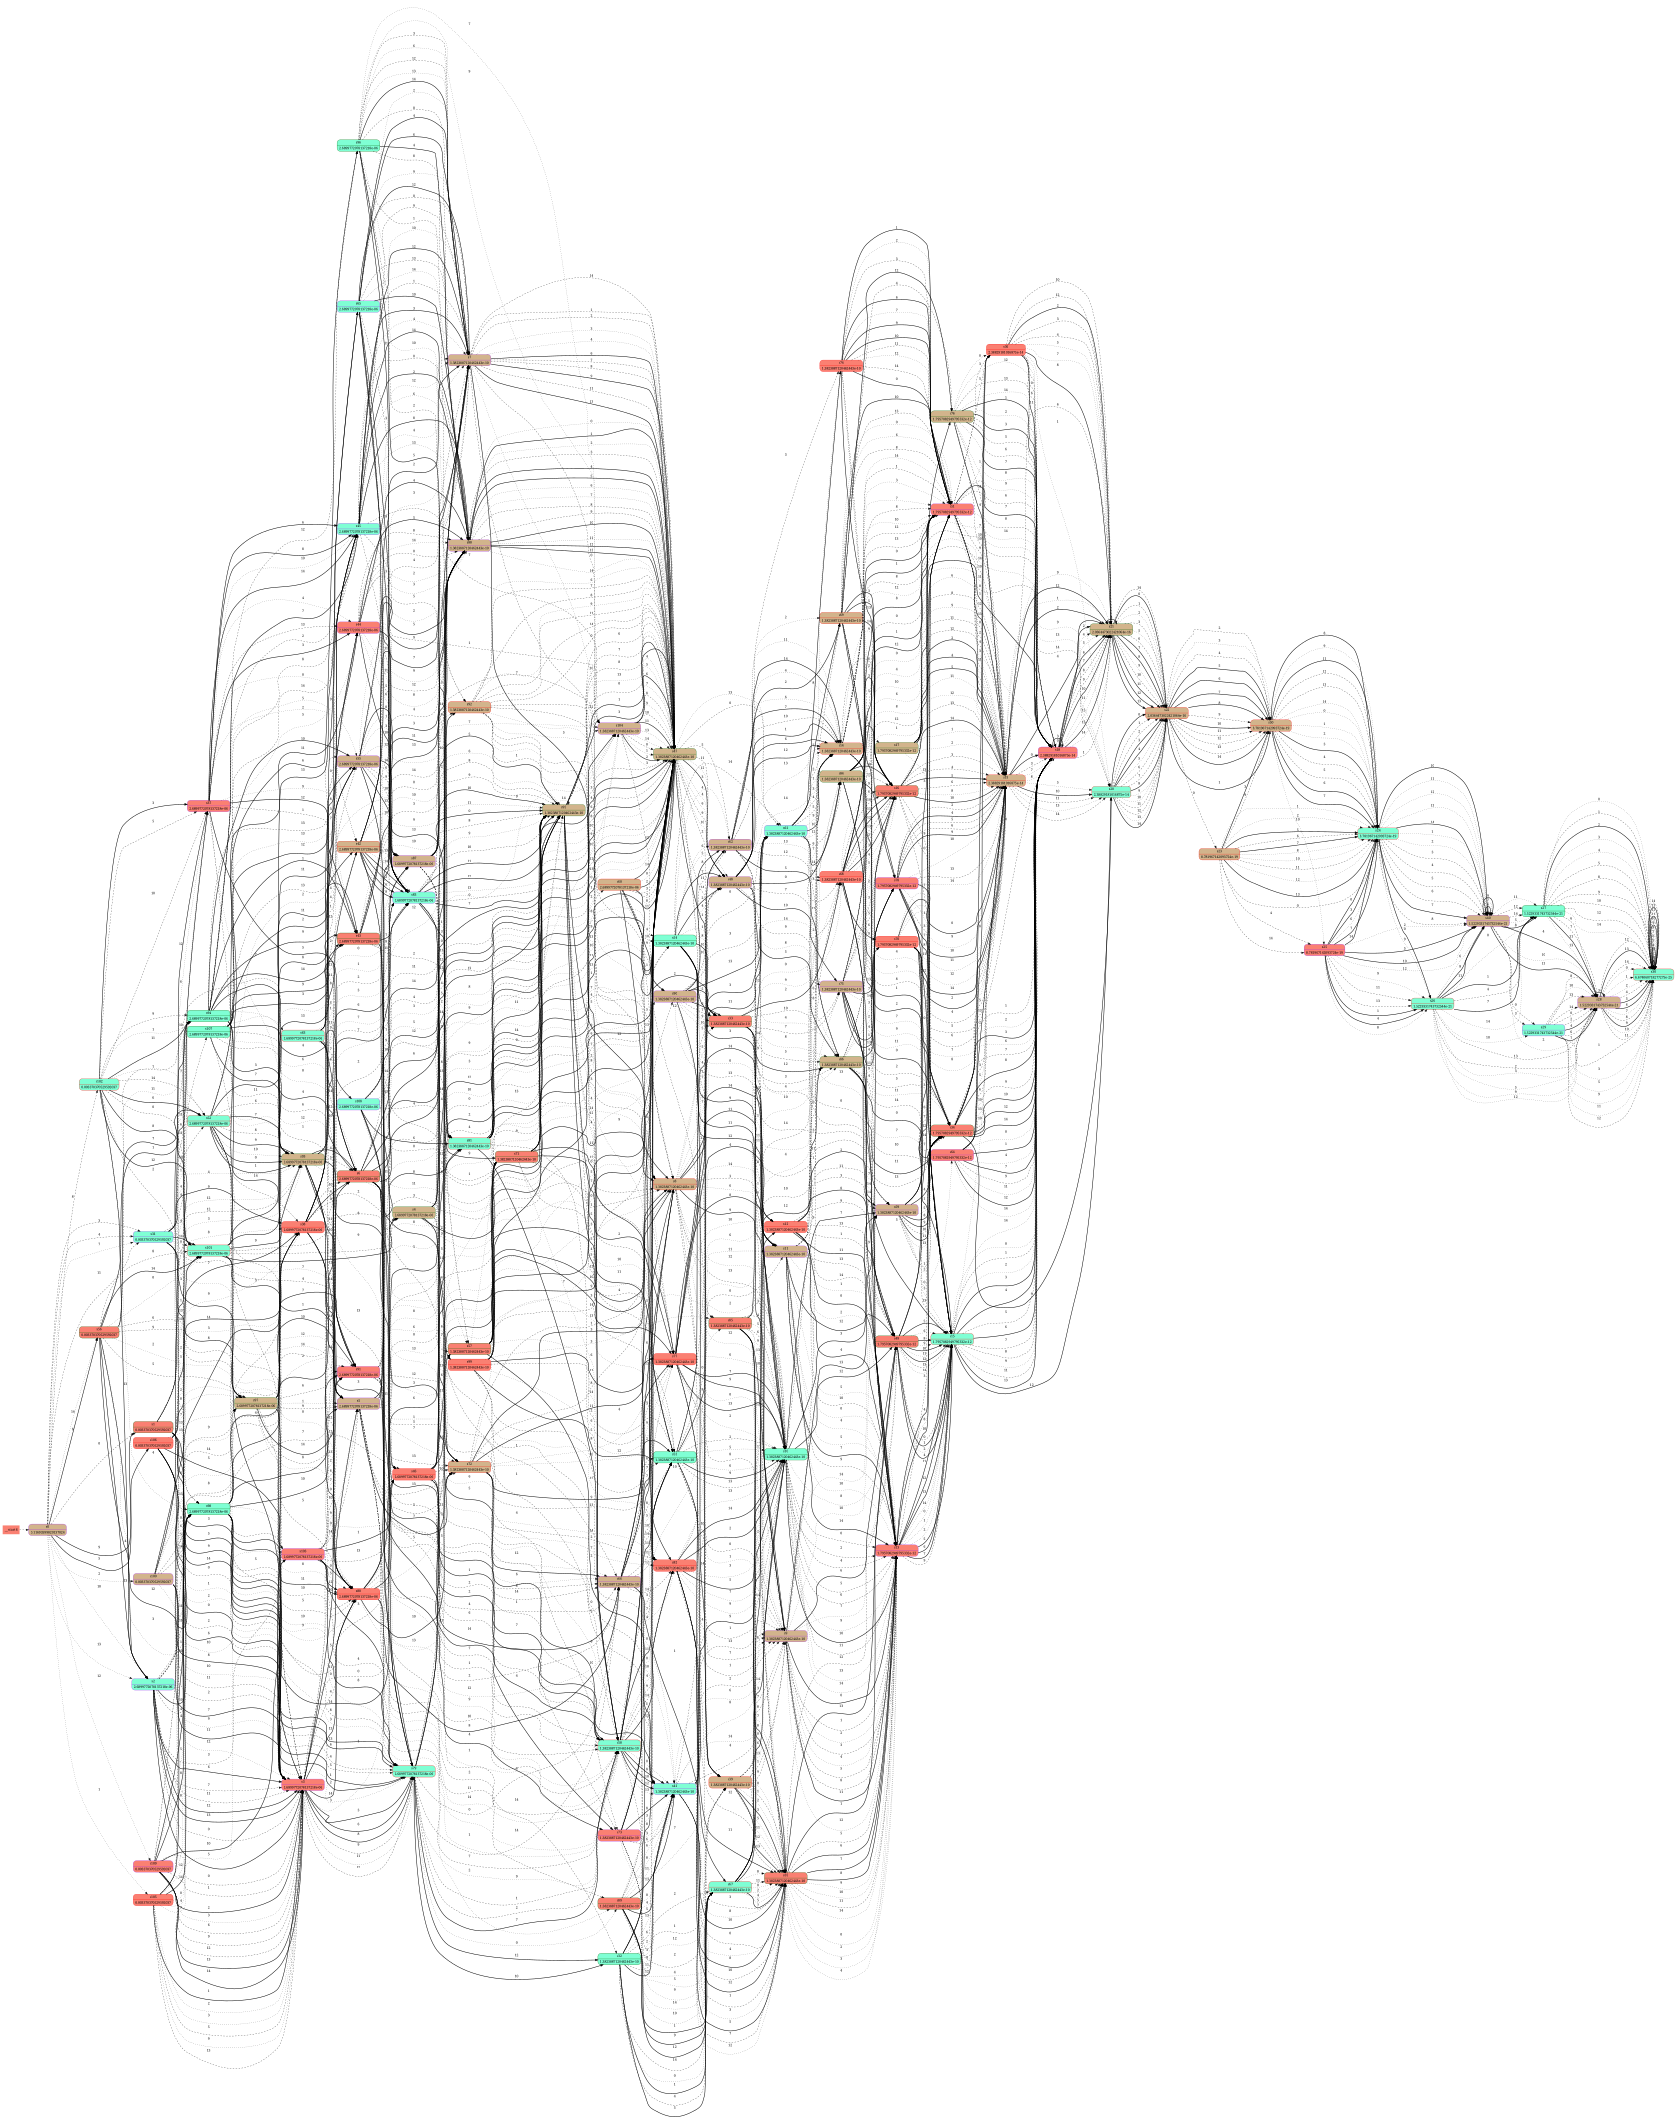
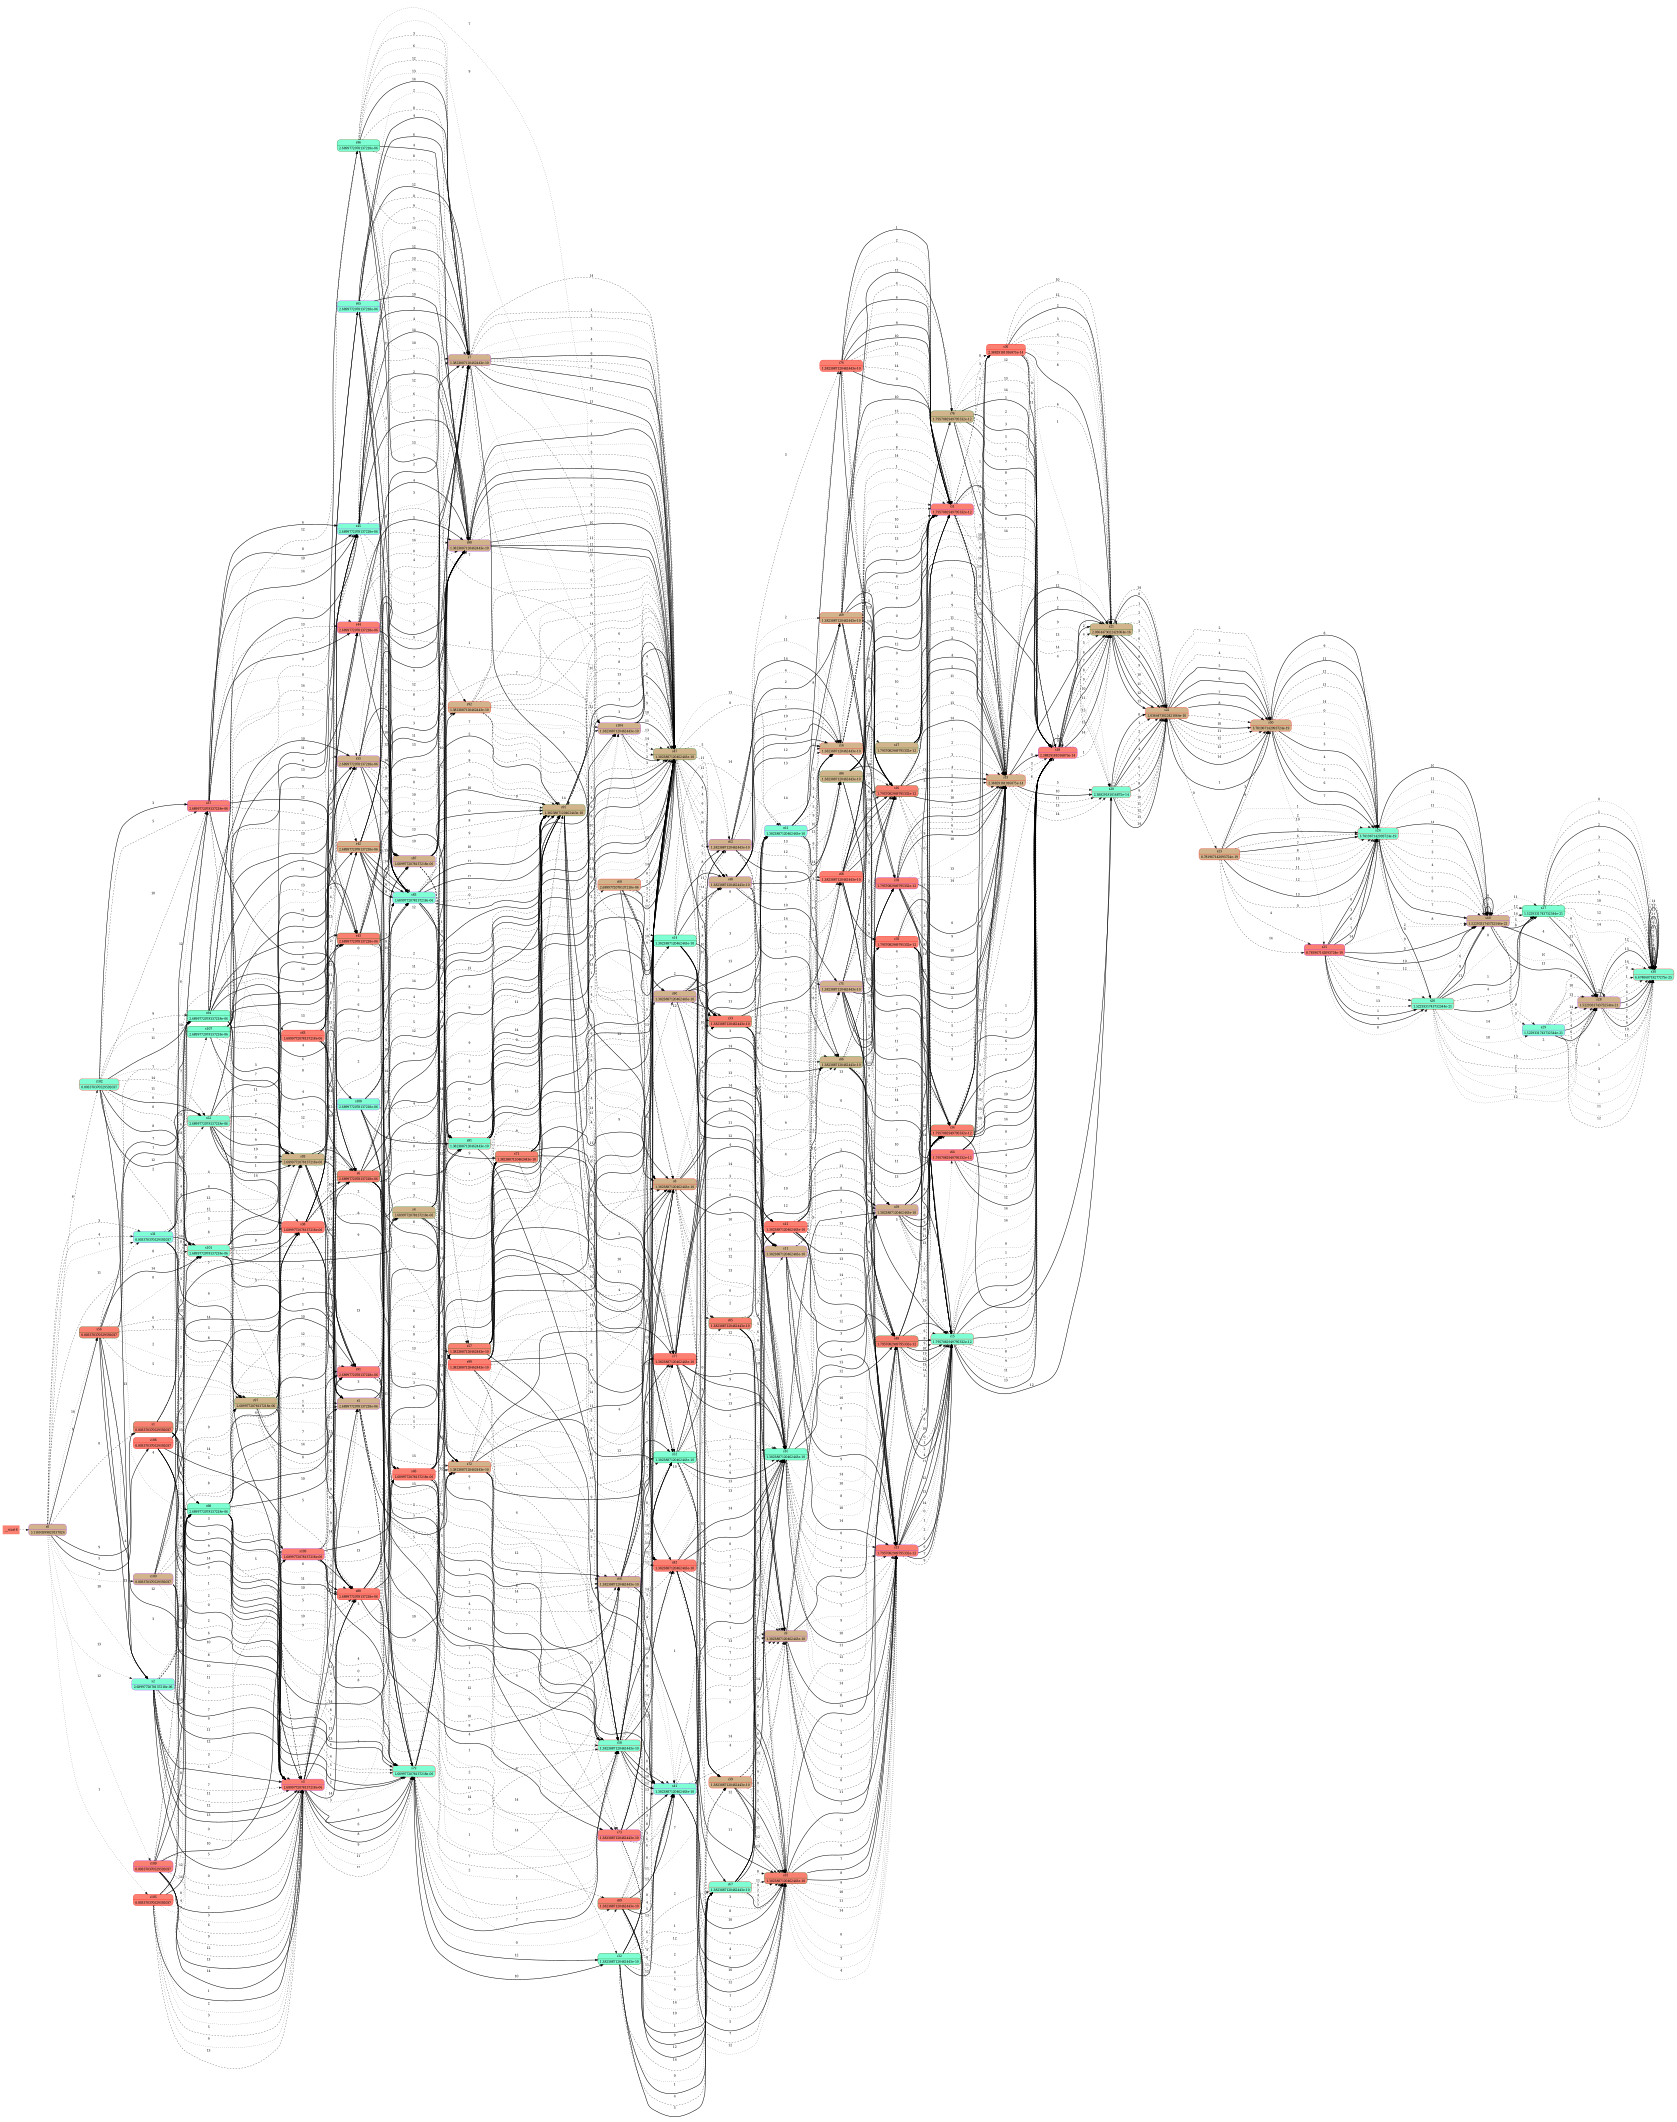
(303, 1036) -> (303, 1036)
(786, 1123) -> (786, 1123)
(618, 1510) -> (662, 1337)
